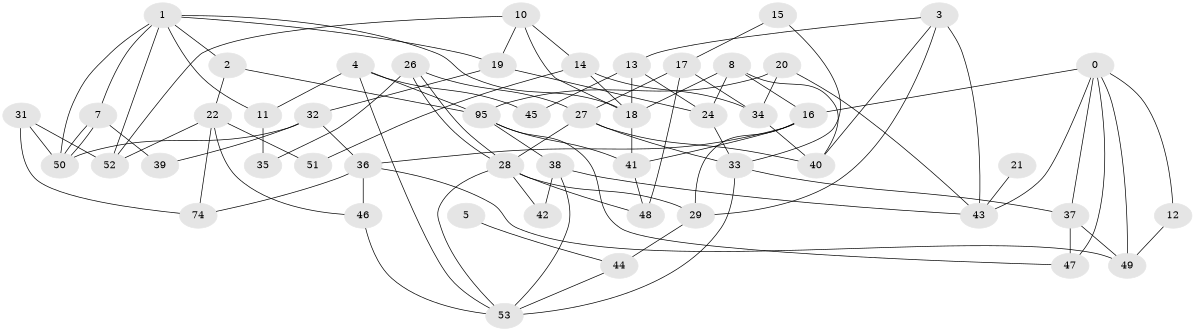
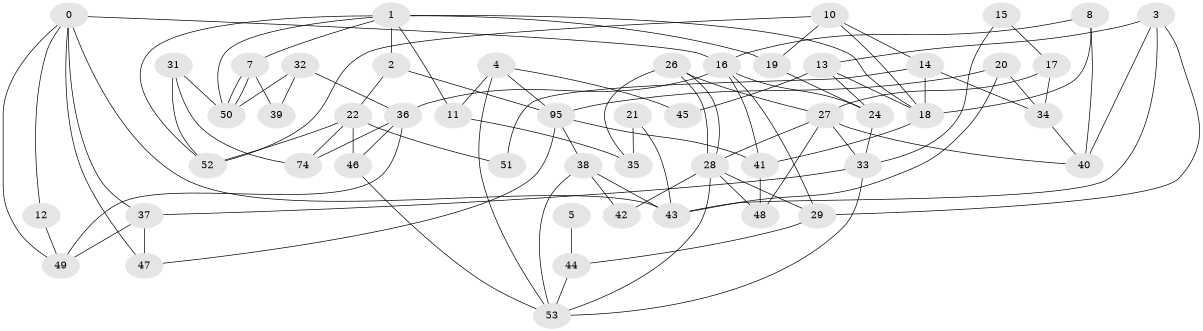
(405, 90) -> none
(720, 90) -> (821, 95)
(667, 135) -> (791, 170)
none -> (633, 141)
